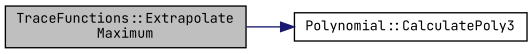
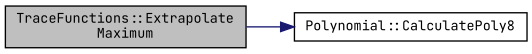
(411, 27) -> (411, 27)
